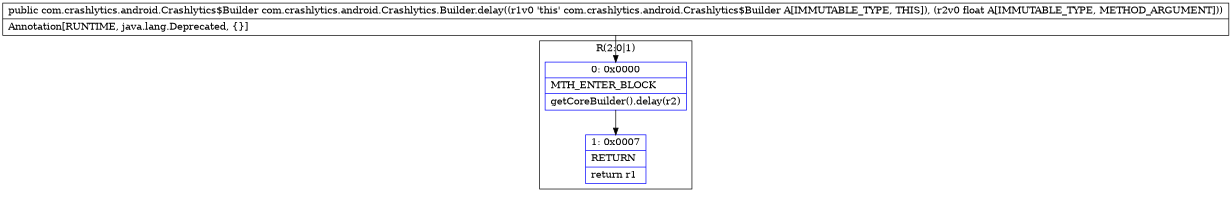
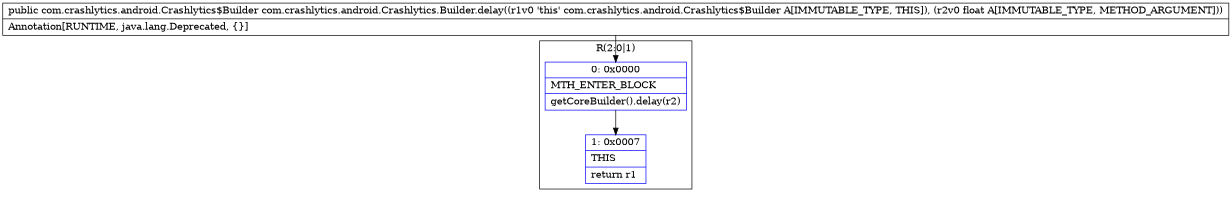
(613, 158) -> (604, 158)
